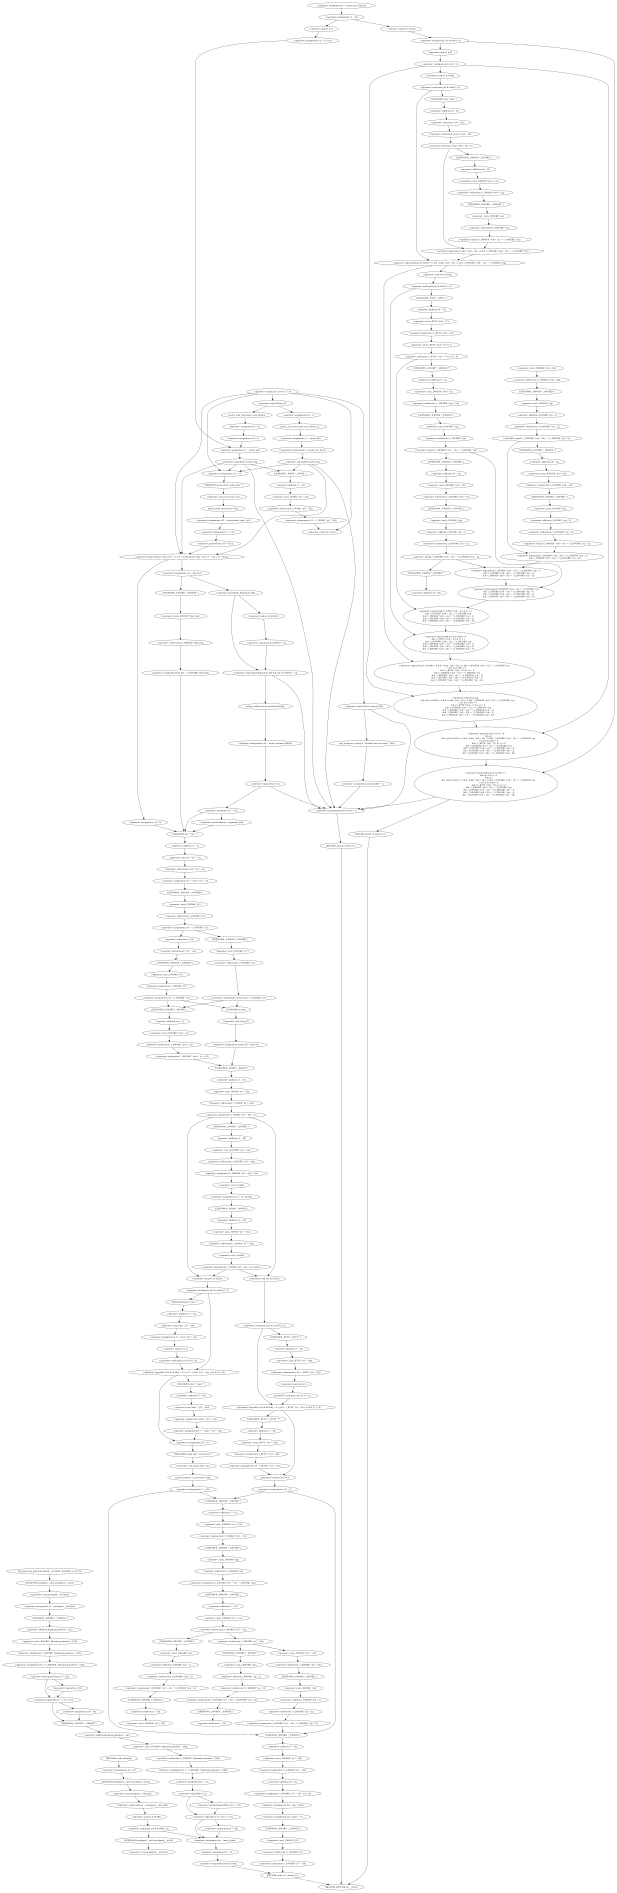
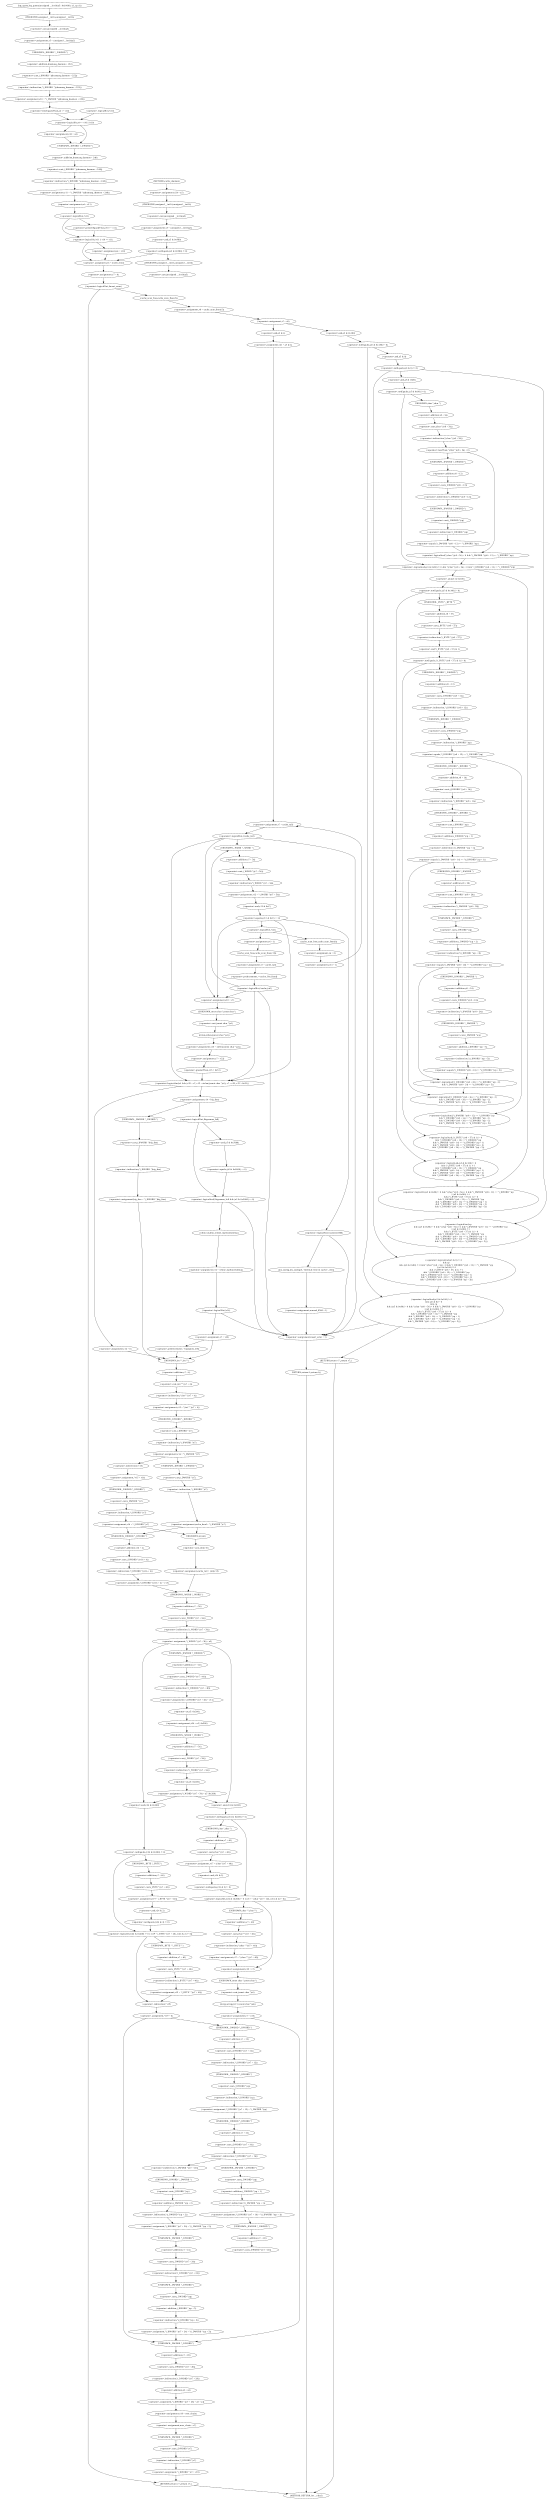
none -> (159, 298)
(351, 443) -> (259, 911)
none -> (455, 888)
(268, 1647) -> (176, 2255)
(58, 1682) -> none
